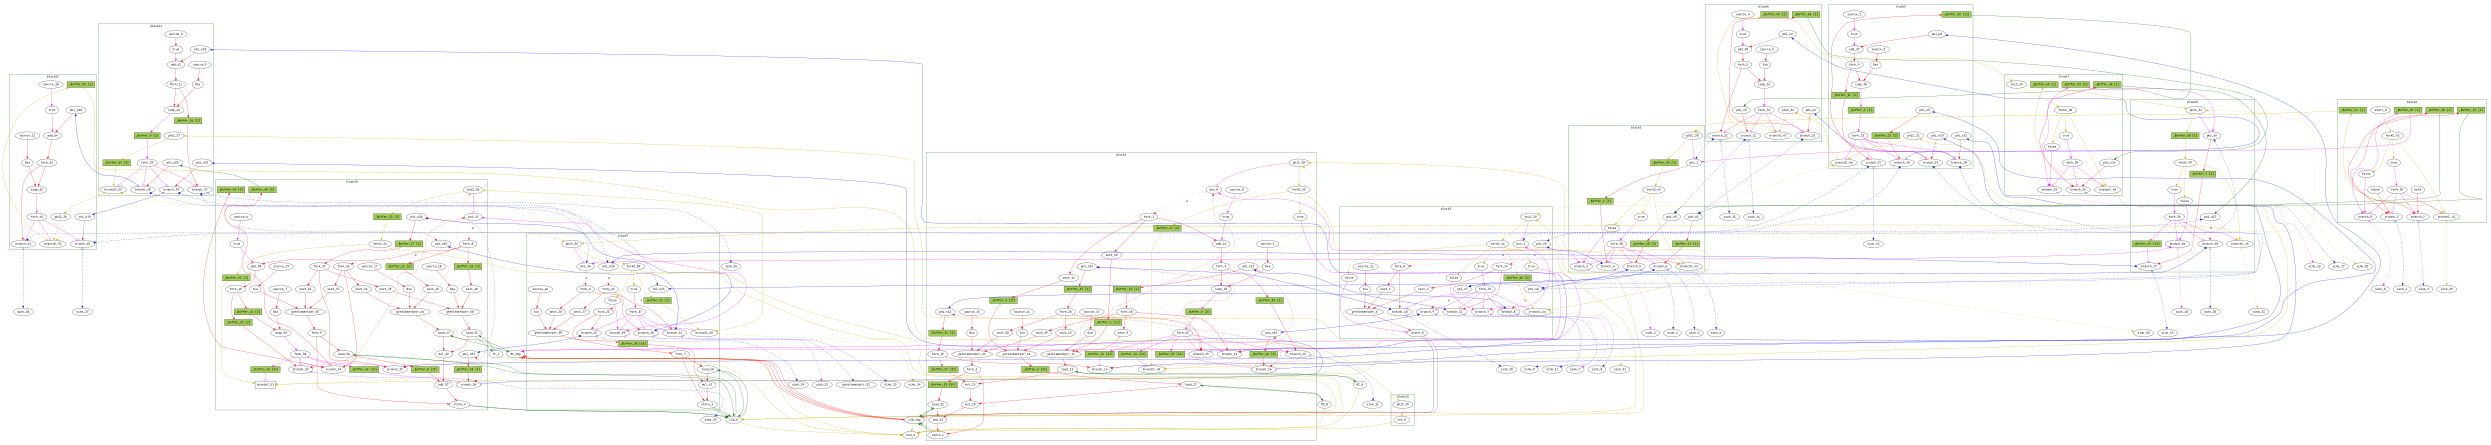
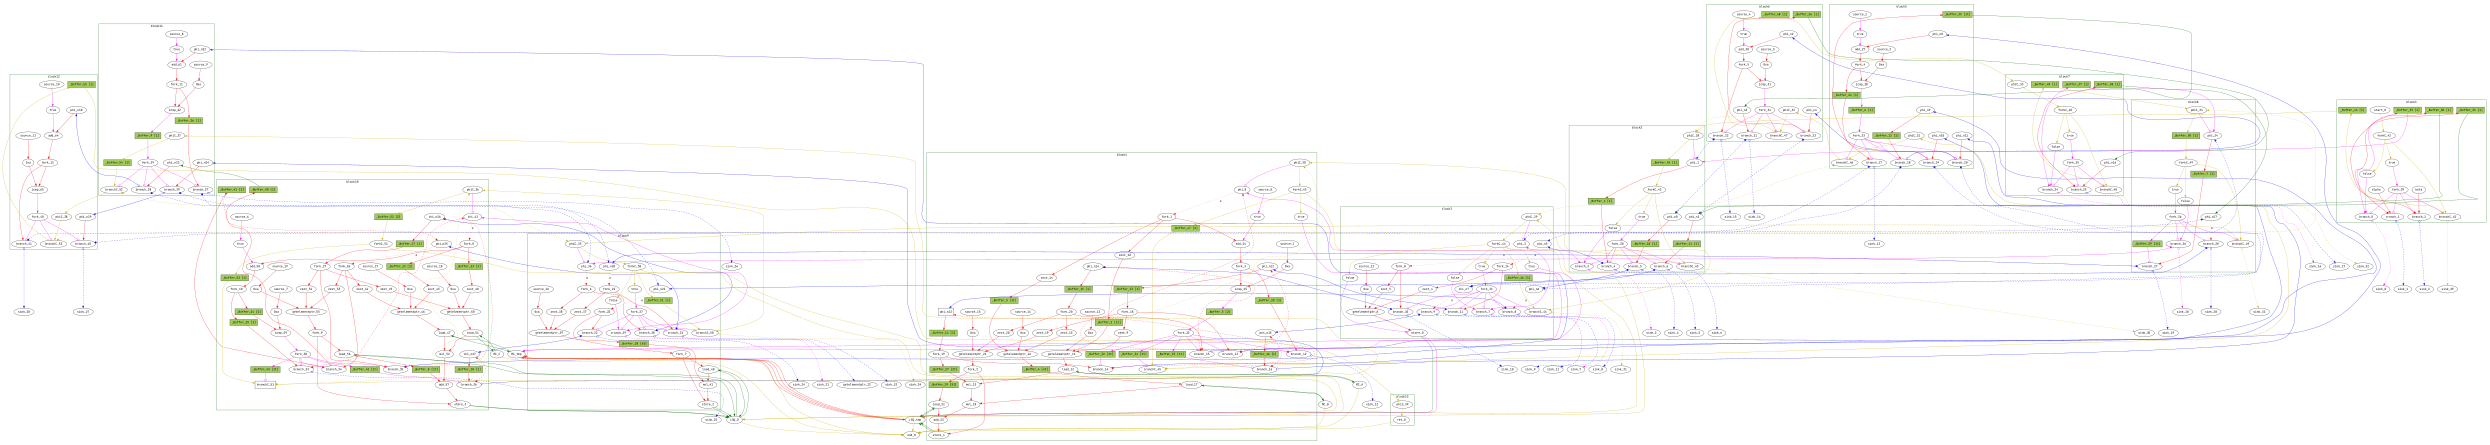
(945, 312) -> (946, 312)
